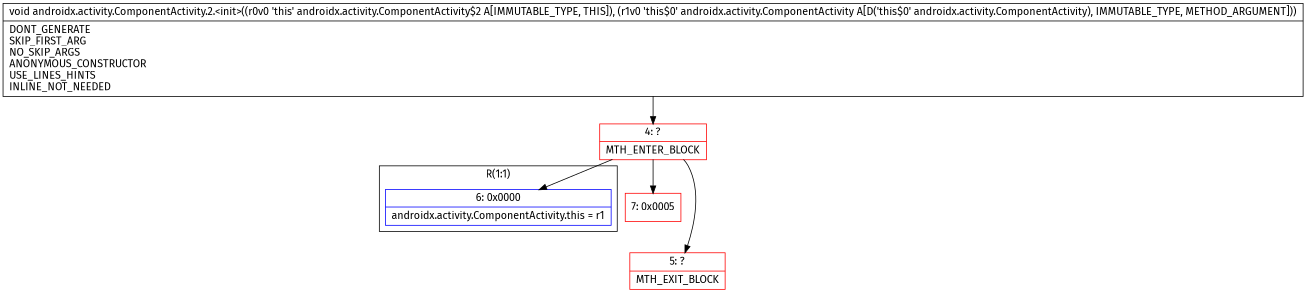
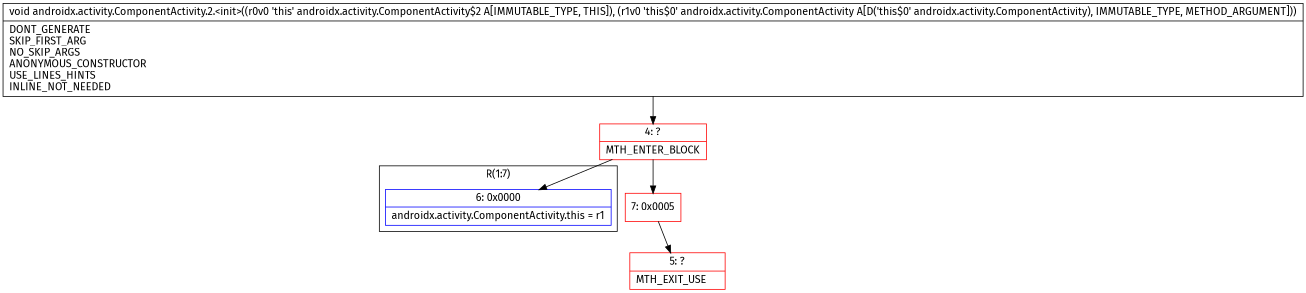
(498, 175) -> (498, 175)
(696, 202) -> (663, 234)
(677, 280) -> (671, 280)
